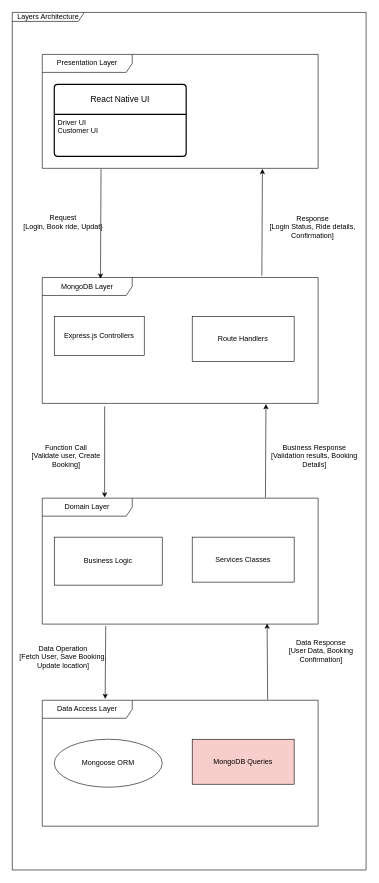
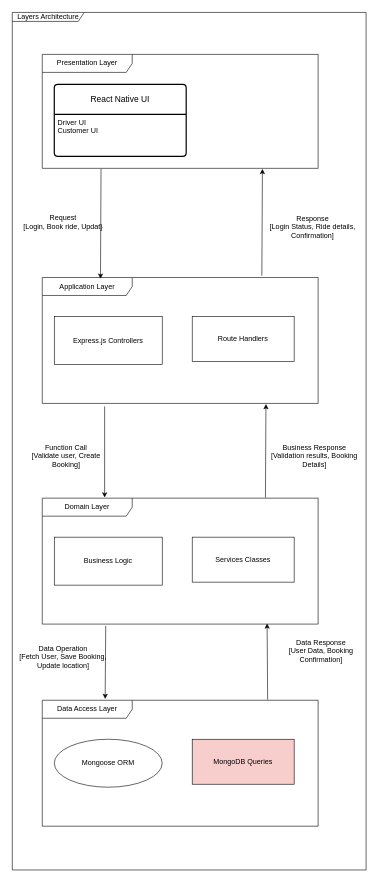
(87, 287) -> (87, 287)
(99, 336) -> (108, 341)
